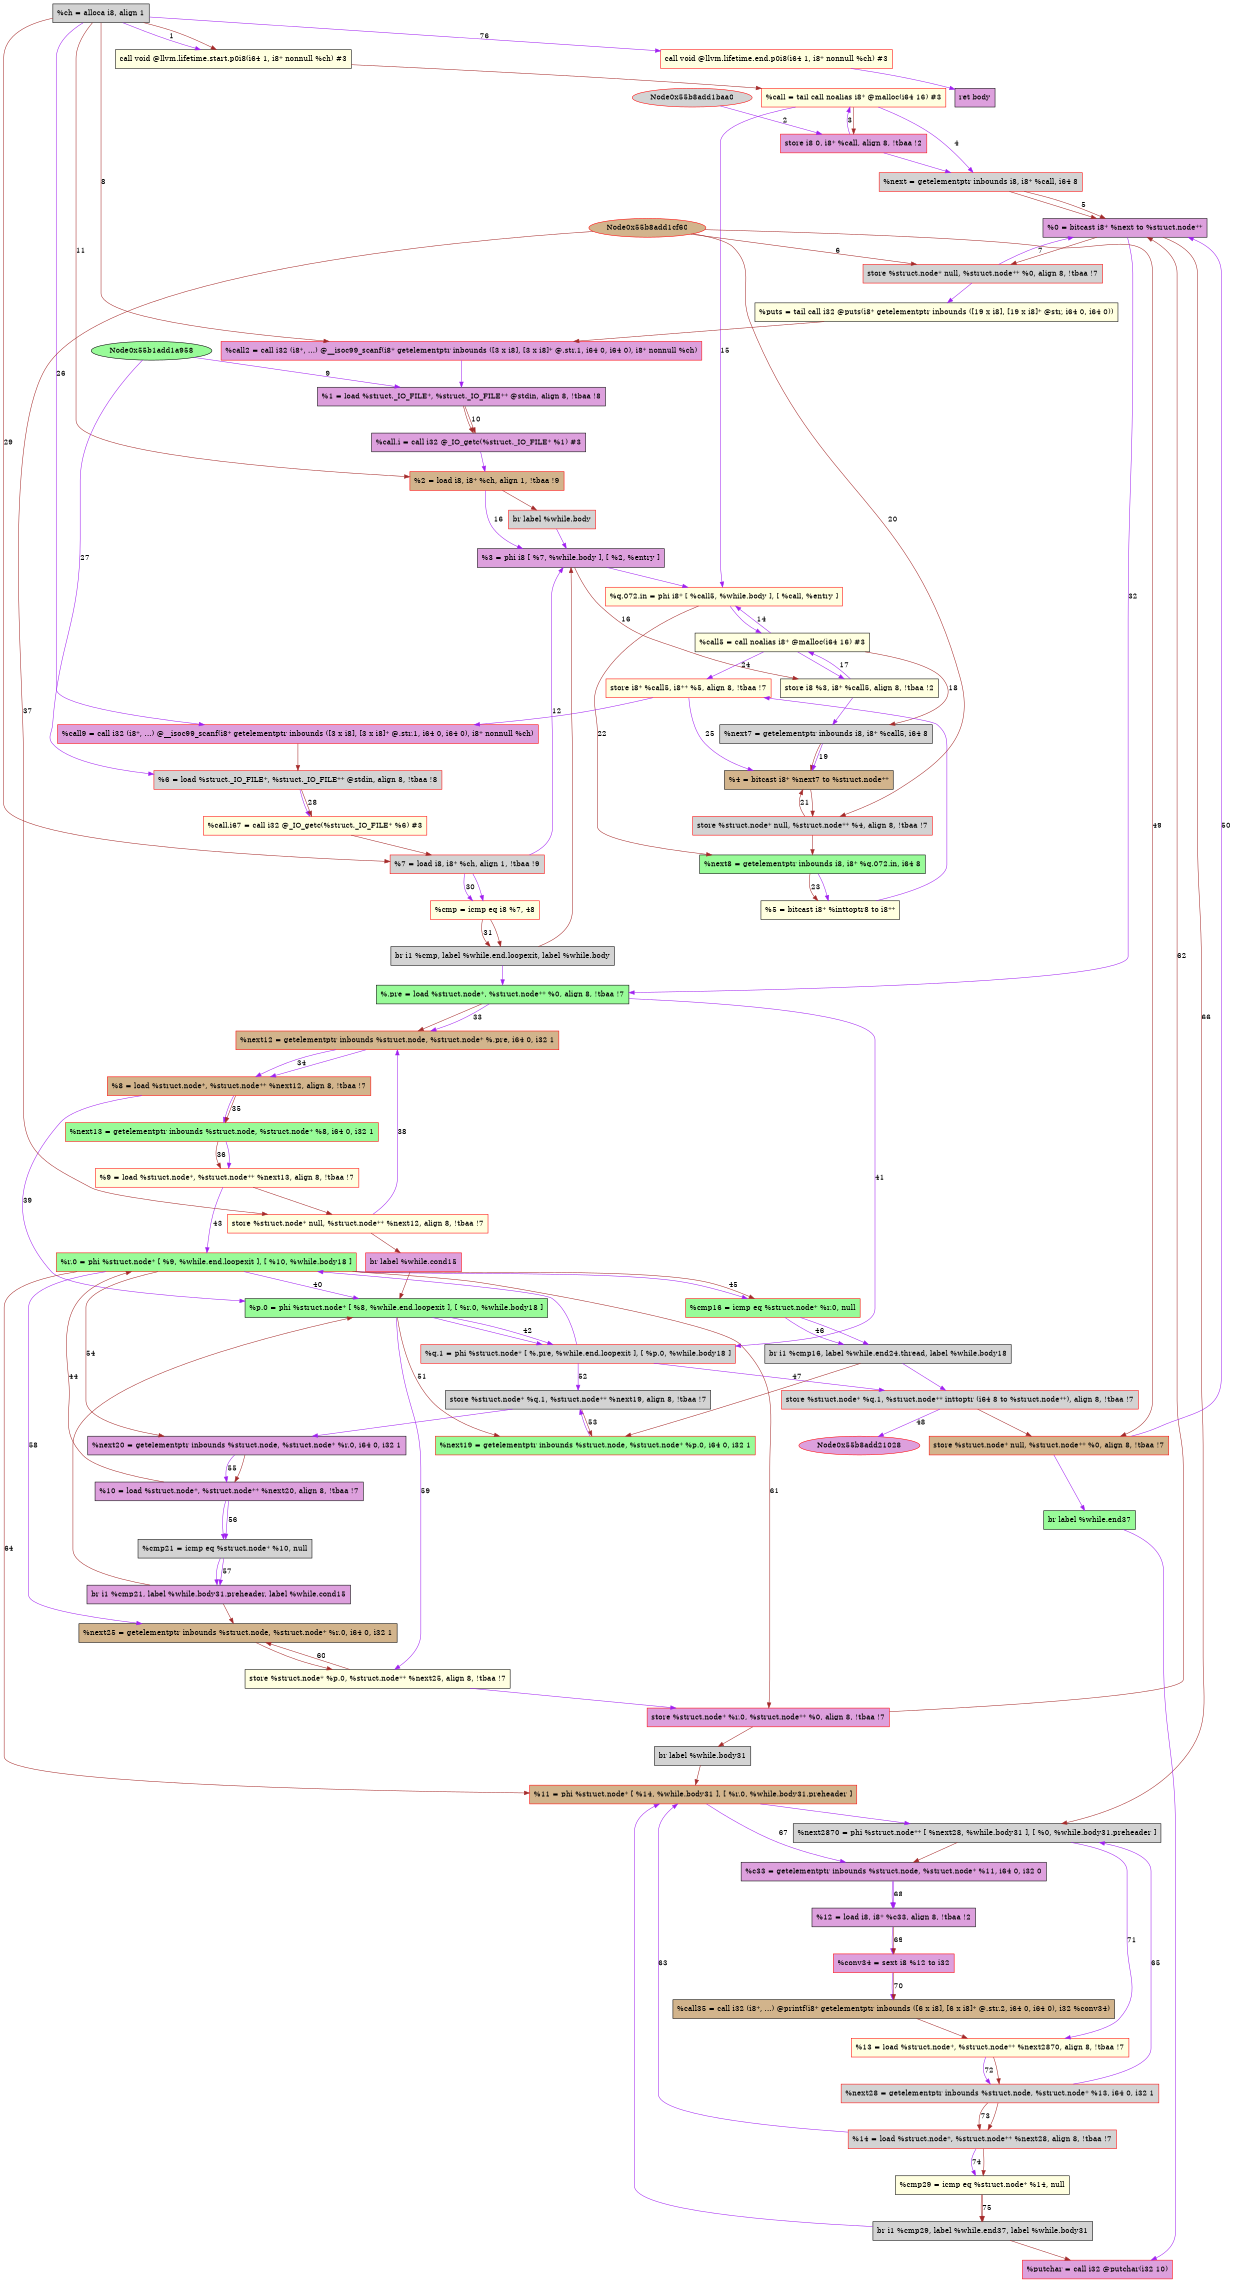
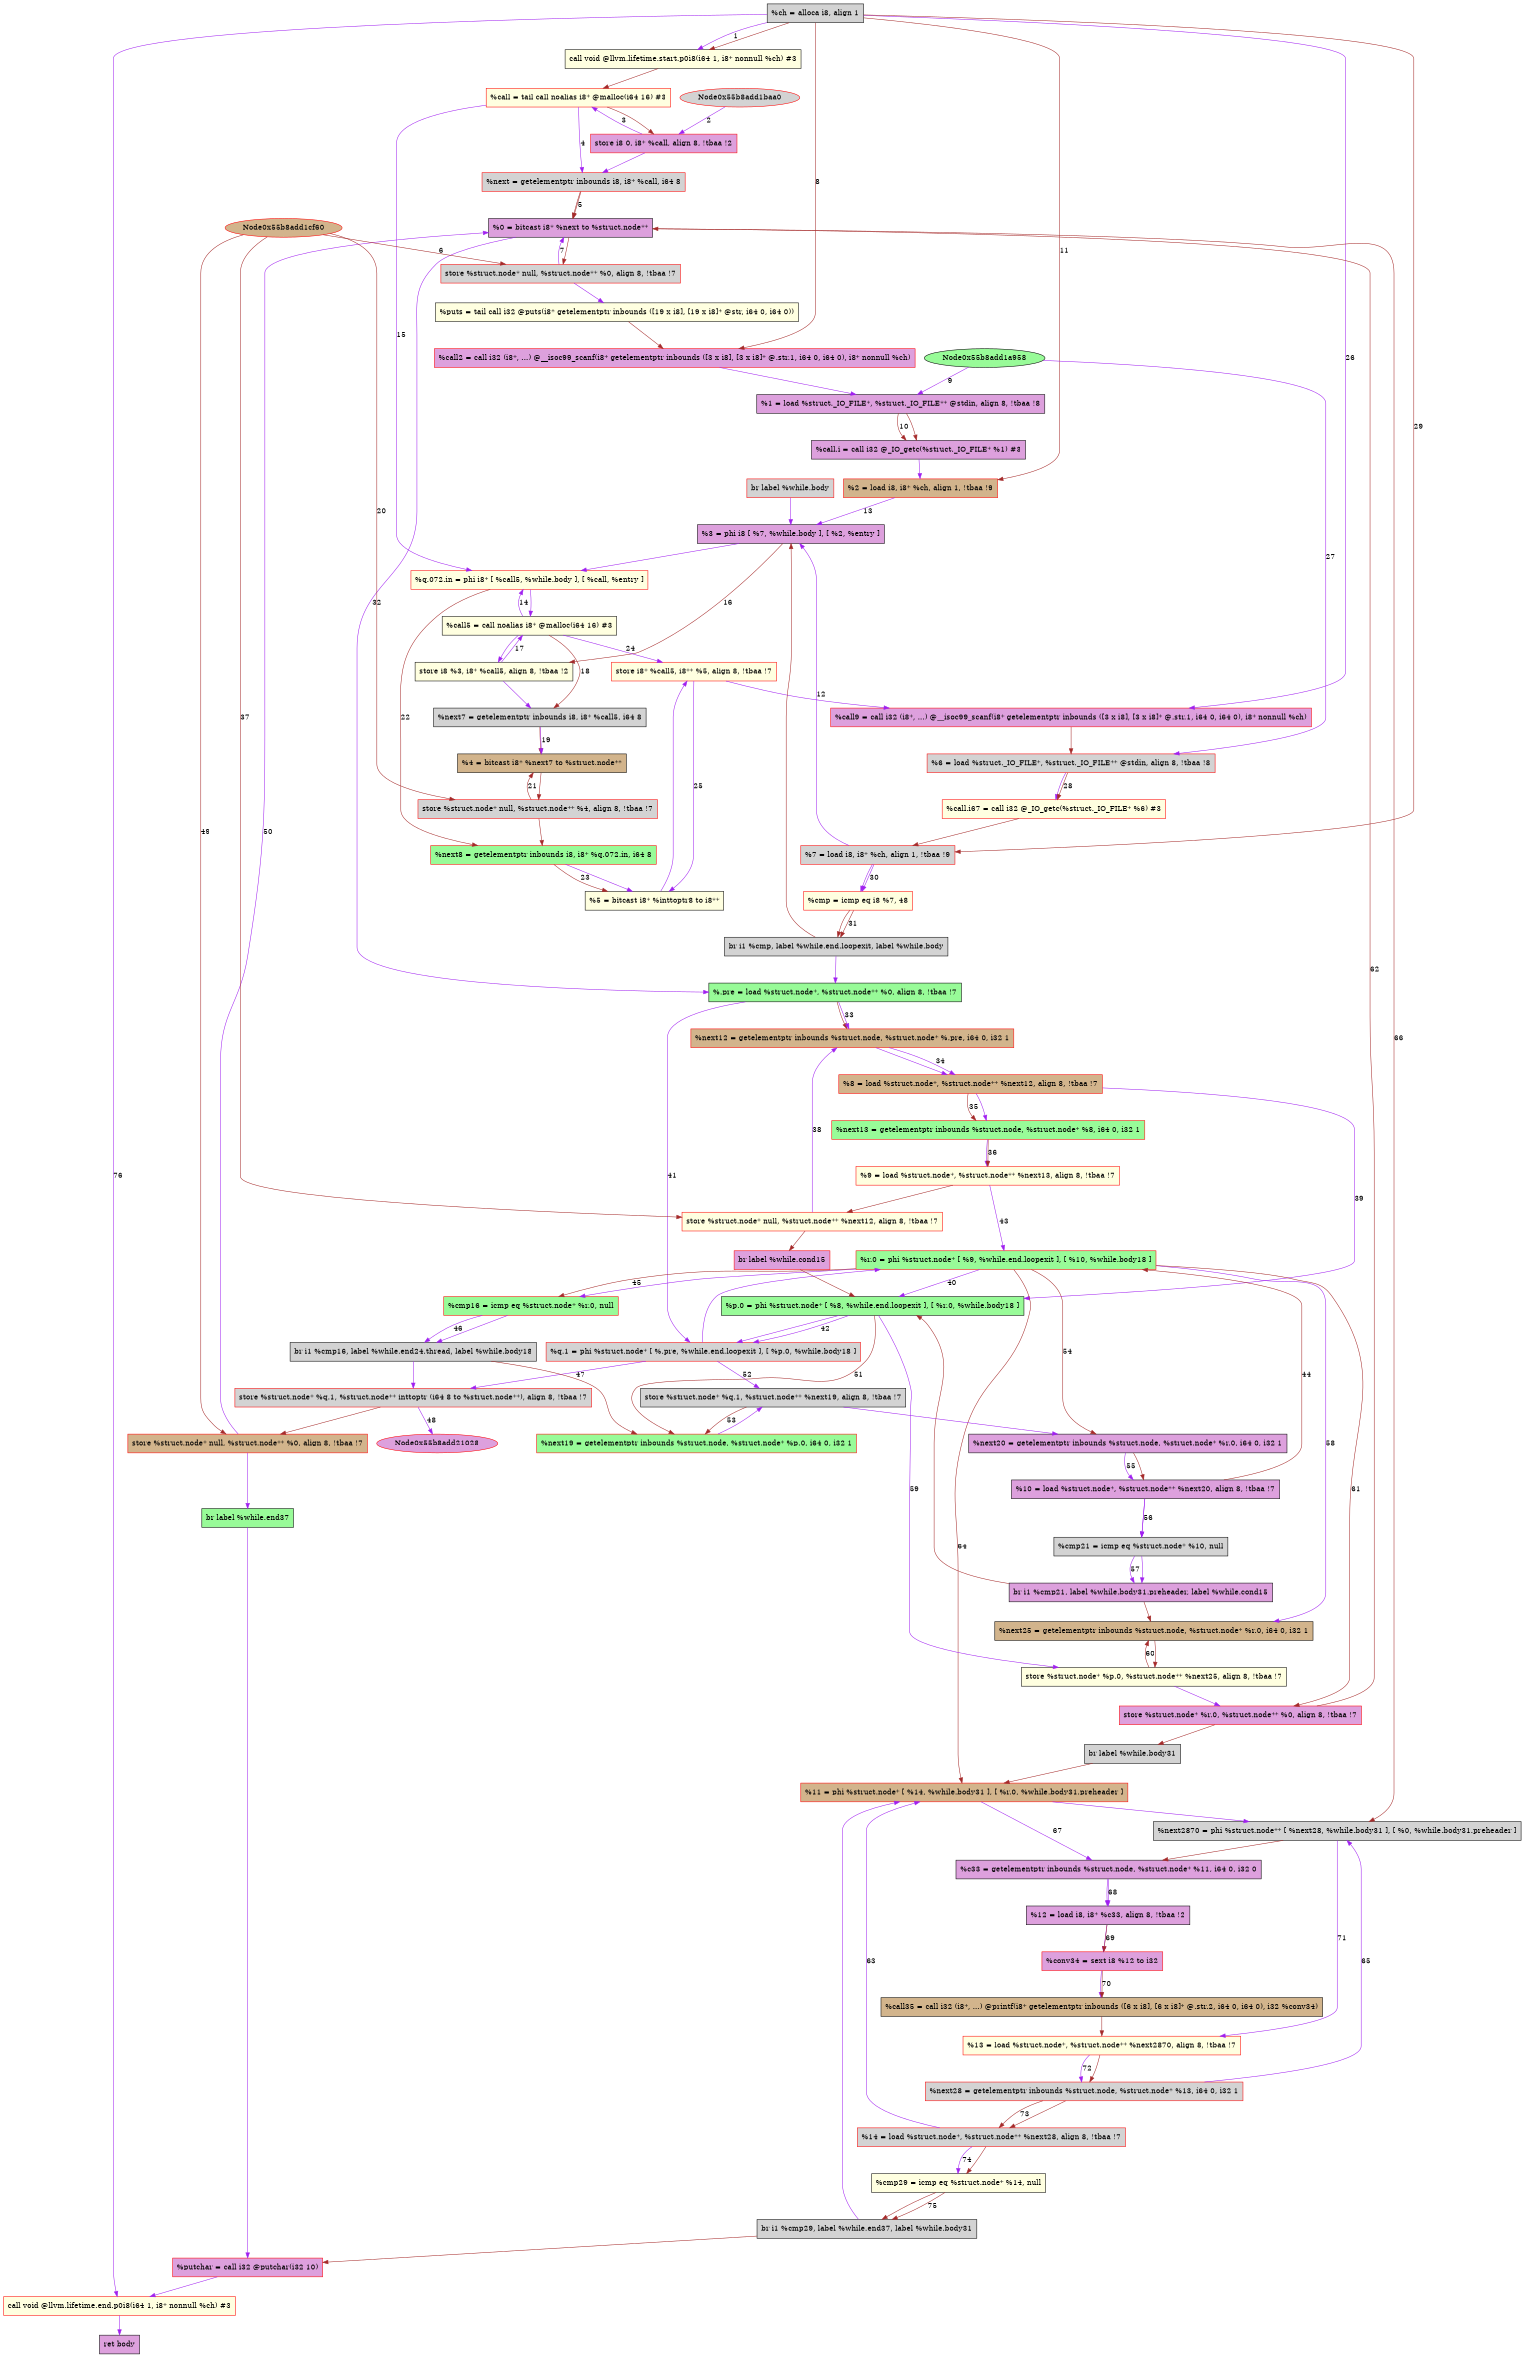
(152, 351) -> (985, 358)
(517, 499) -> none
(499, 520) -> (868, 511)
(705, 744) -> (693, 788)
(813, 864) -> (543, 855)
none -> (186, 2286)
